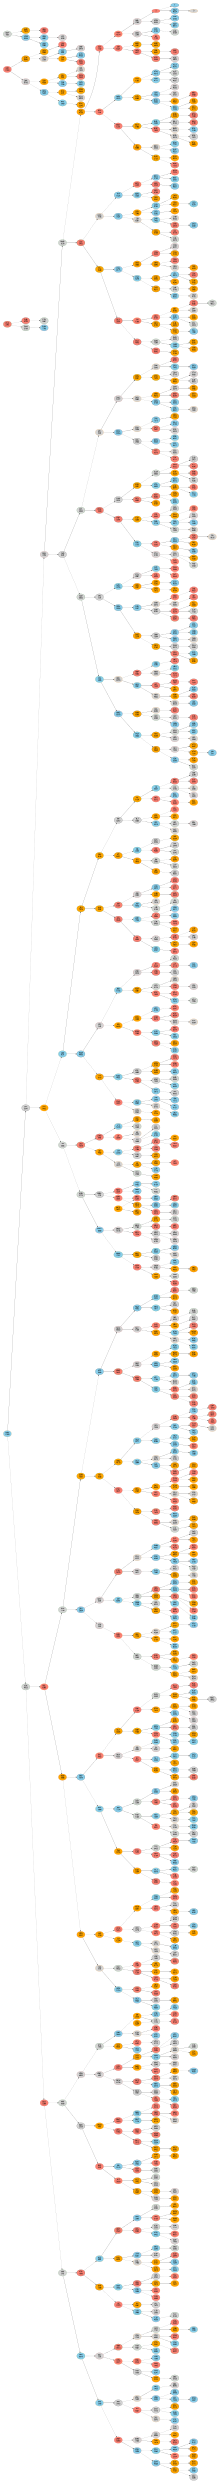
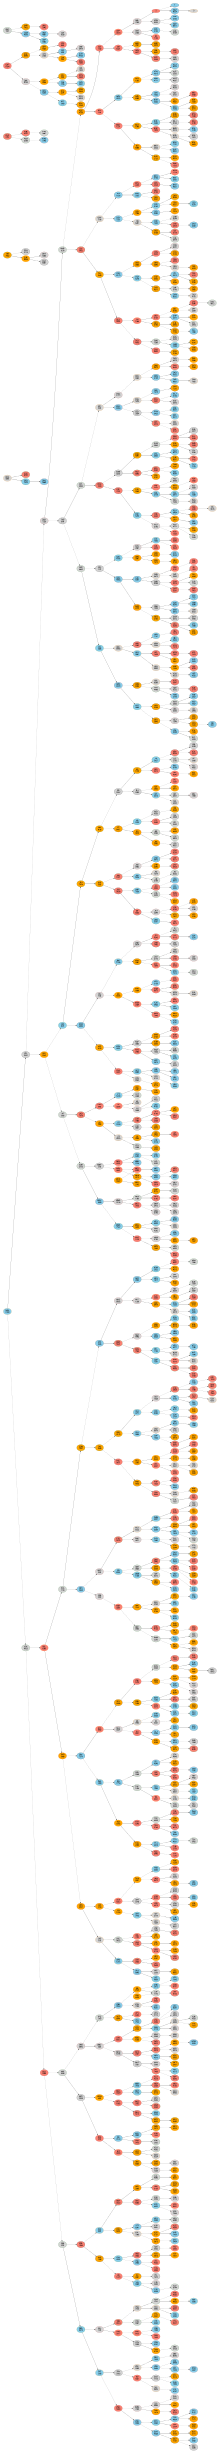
(137, 377) -> none
(194, 1526) -> (194, 1497)
(137, 2218) -> (137, 2188)
